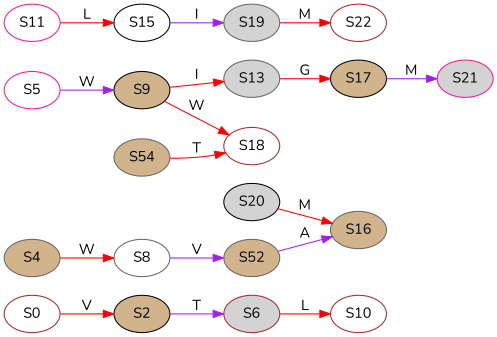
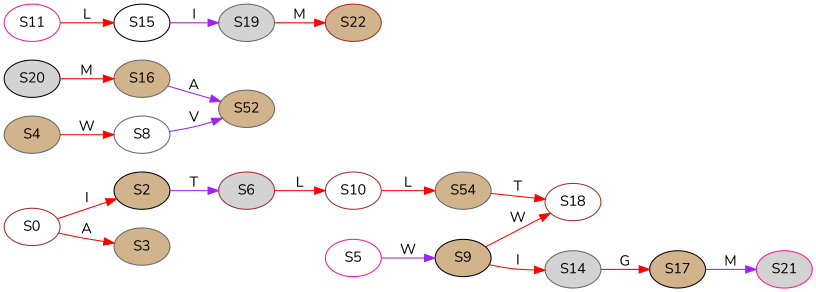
(358, 23) -> (353, 23)
(252, 79) -> (573, 269)
none -> (403, 191)
(300, 245) -> (189, 92)
none -> (142, 247)
(87, 306) -> (87, 198)
